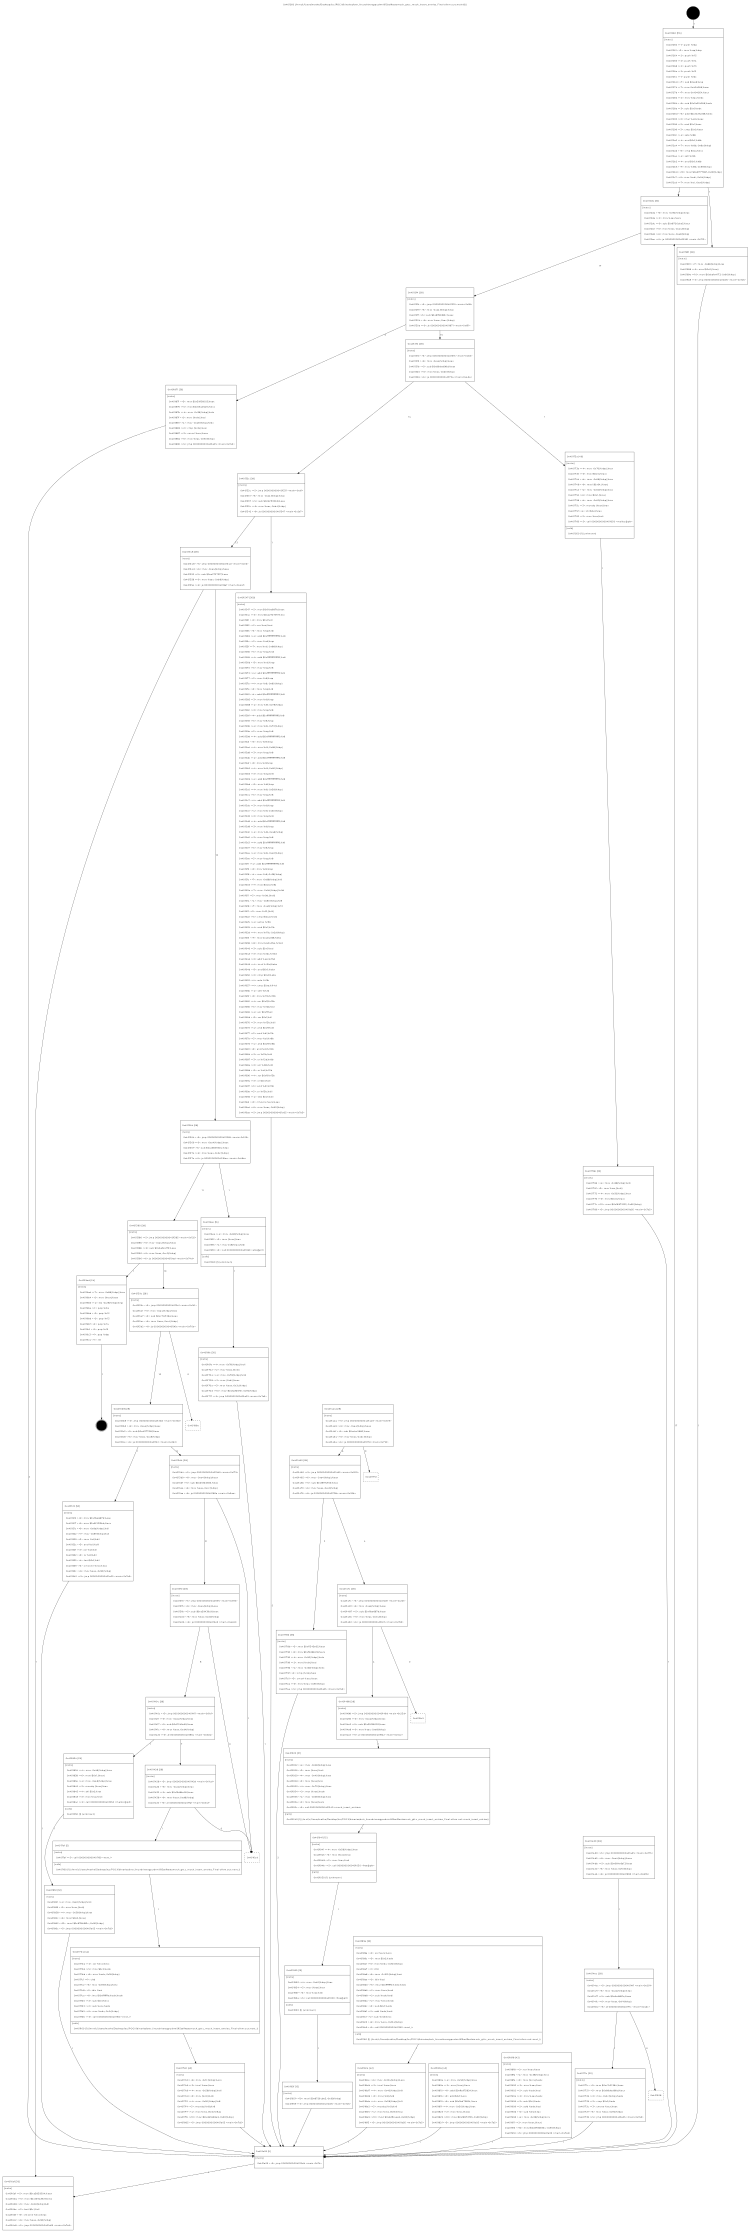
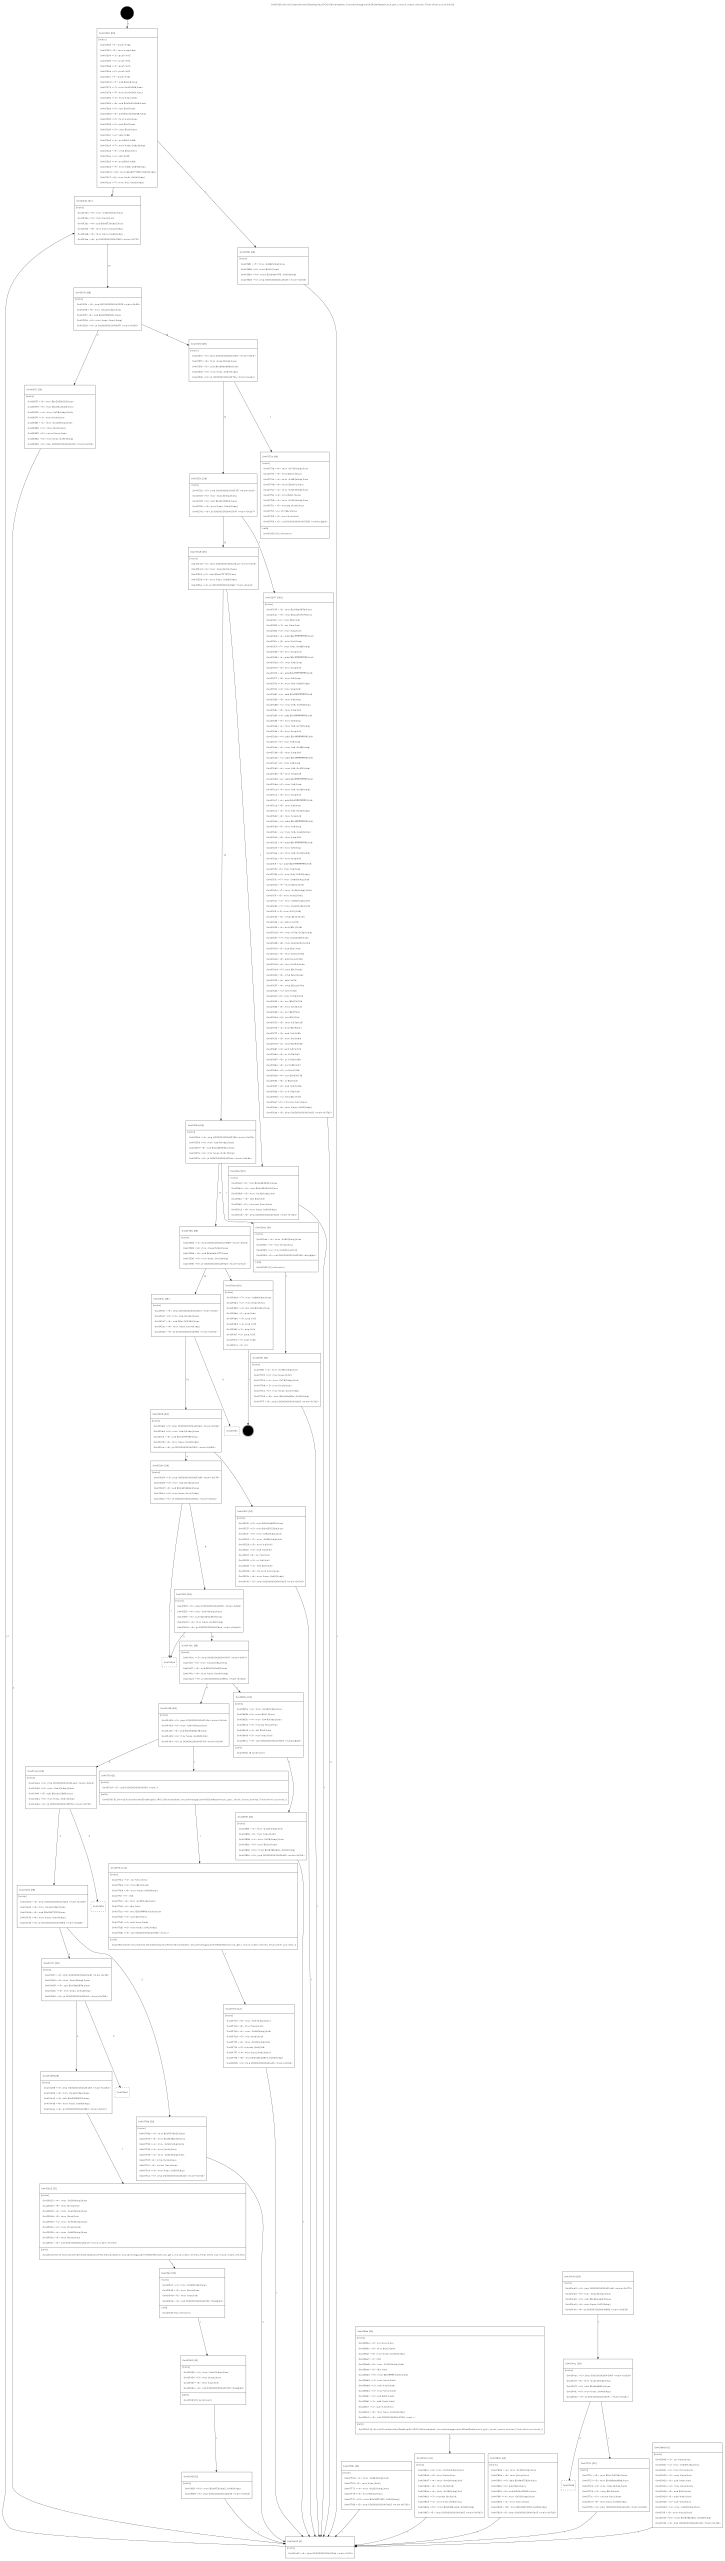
(609, 851) -> none
(225, 1831) -> (128, 1752)
(164, 2180) -> (323, 1864)
